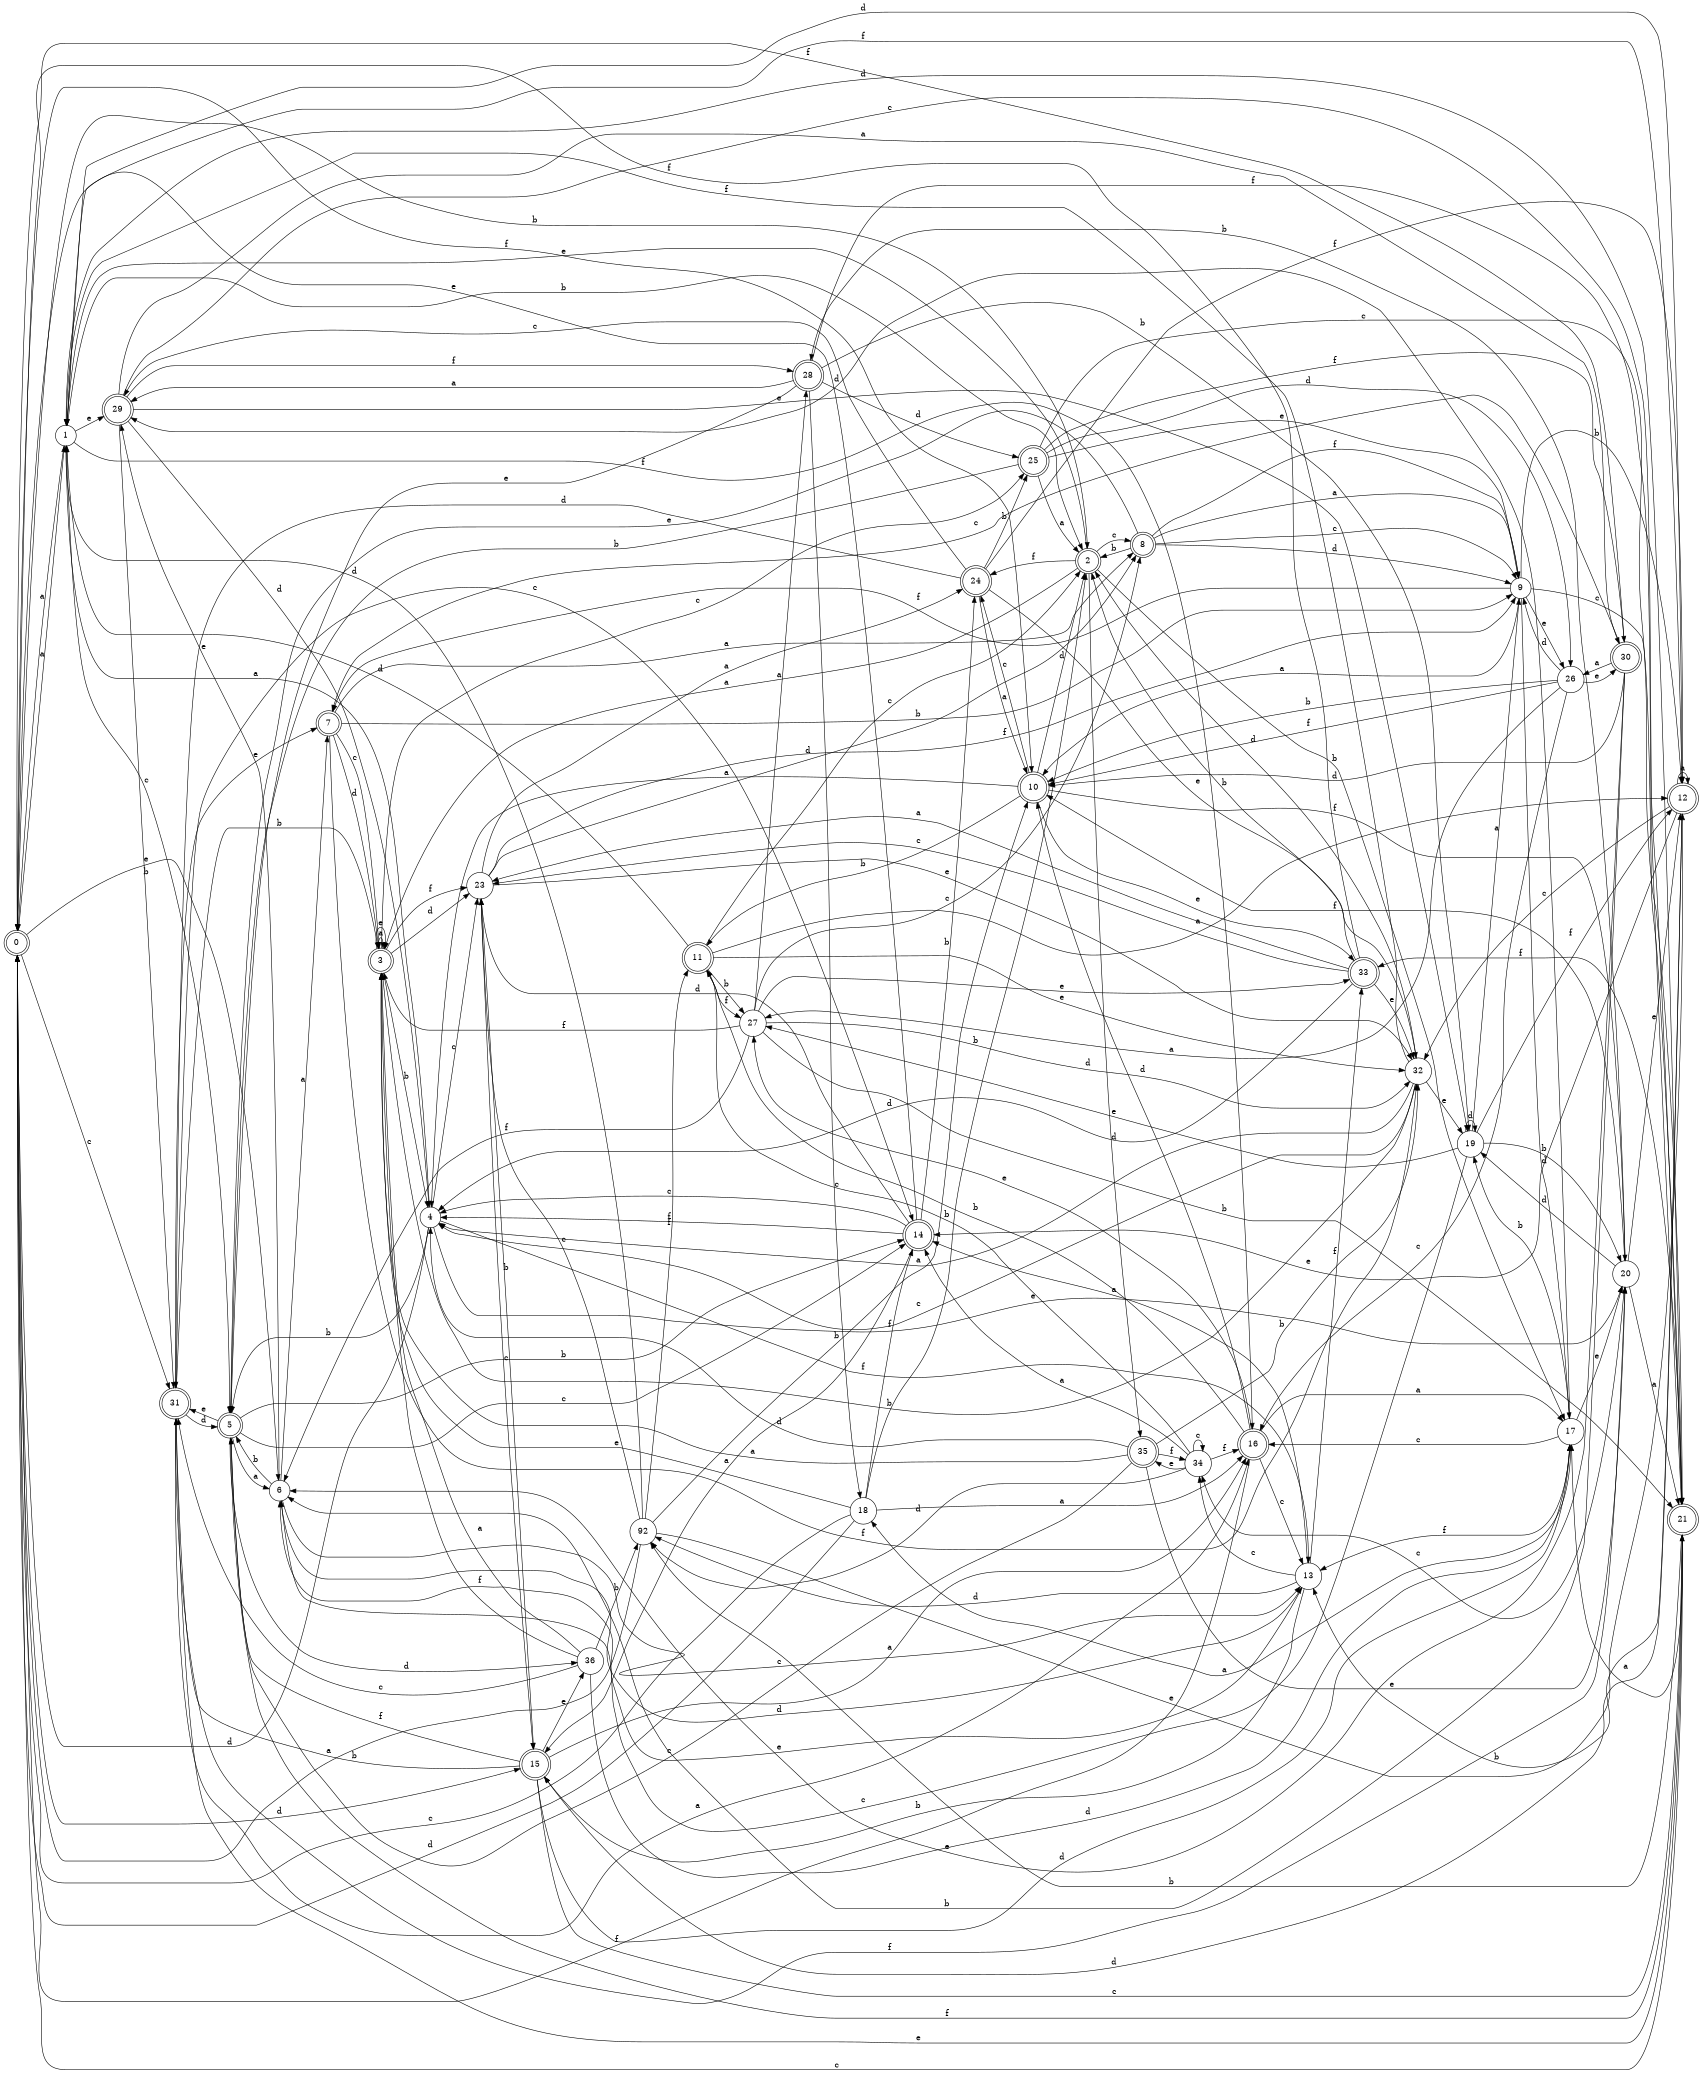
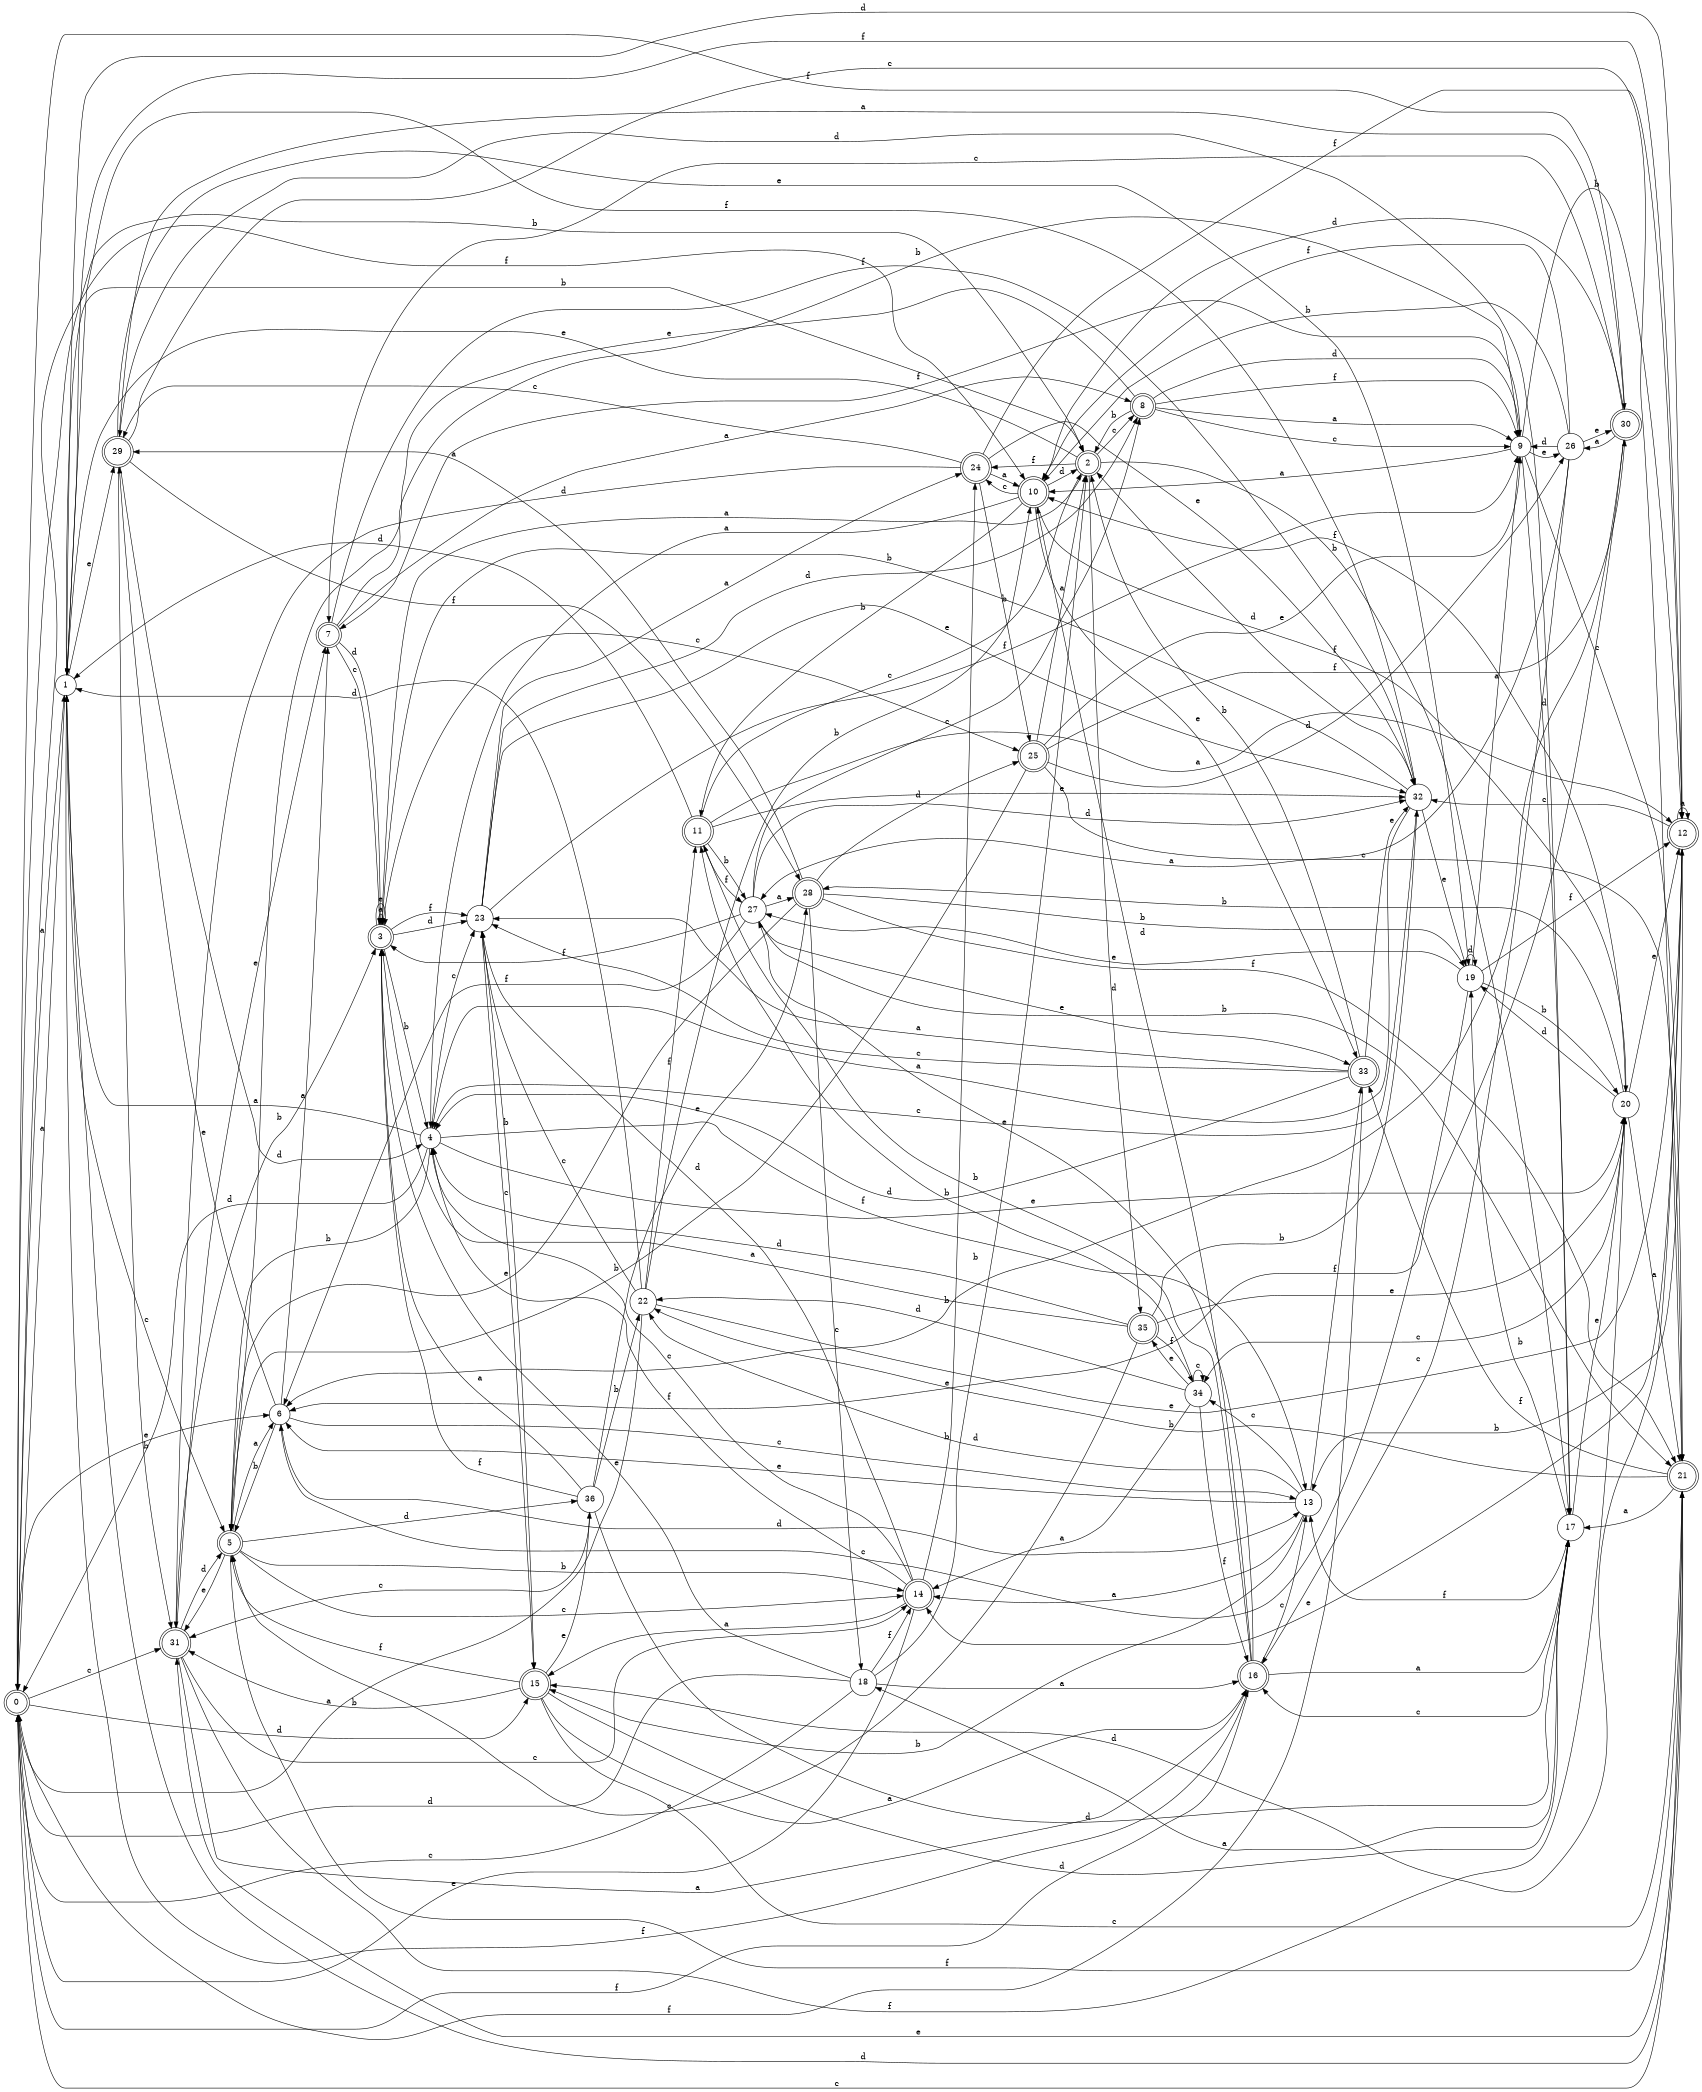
none -> (675, 1173)
(643, 1532) -> (643, 1302)
